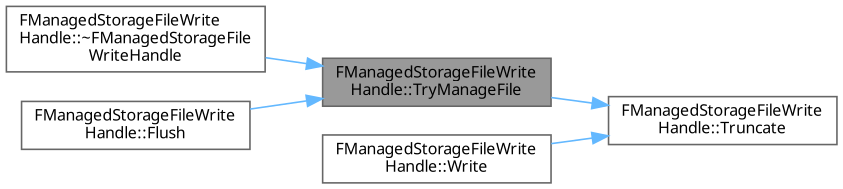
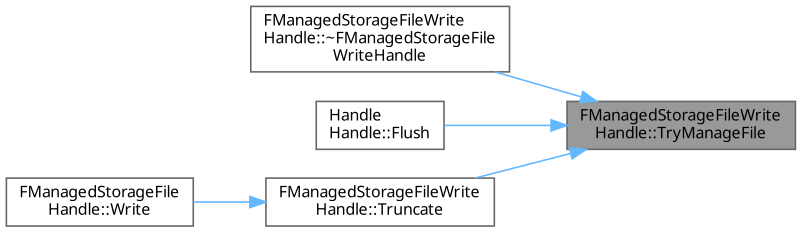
(572, 100) -> (523, 166)
(136, 125) -> (380, 125)
(437, 159) -> (100, 202)
